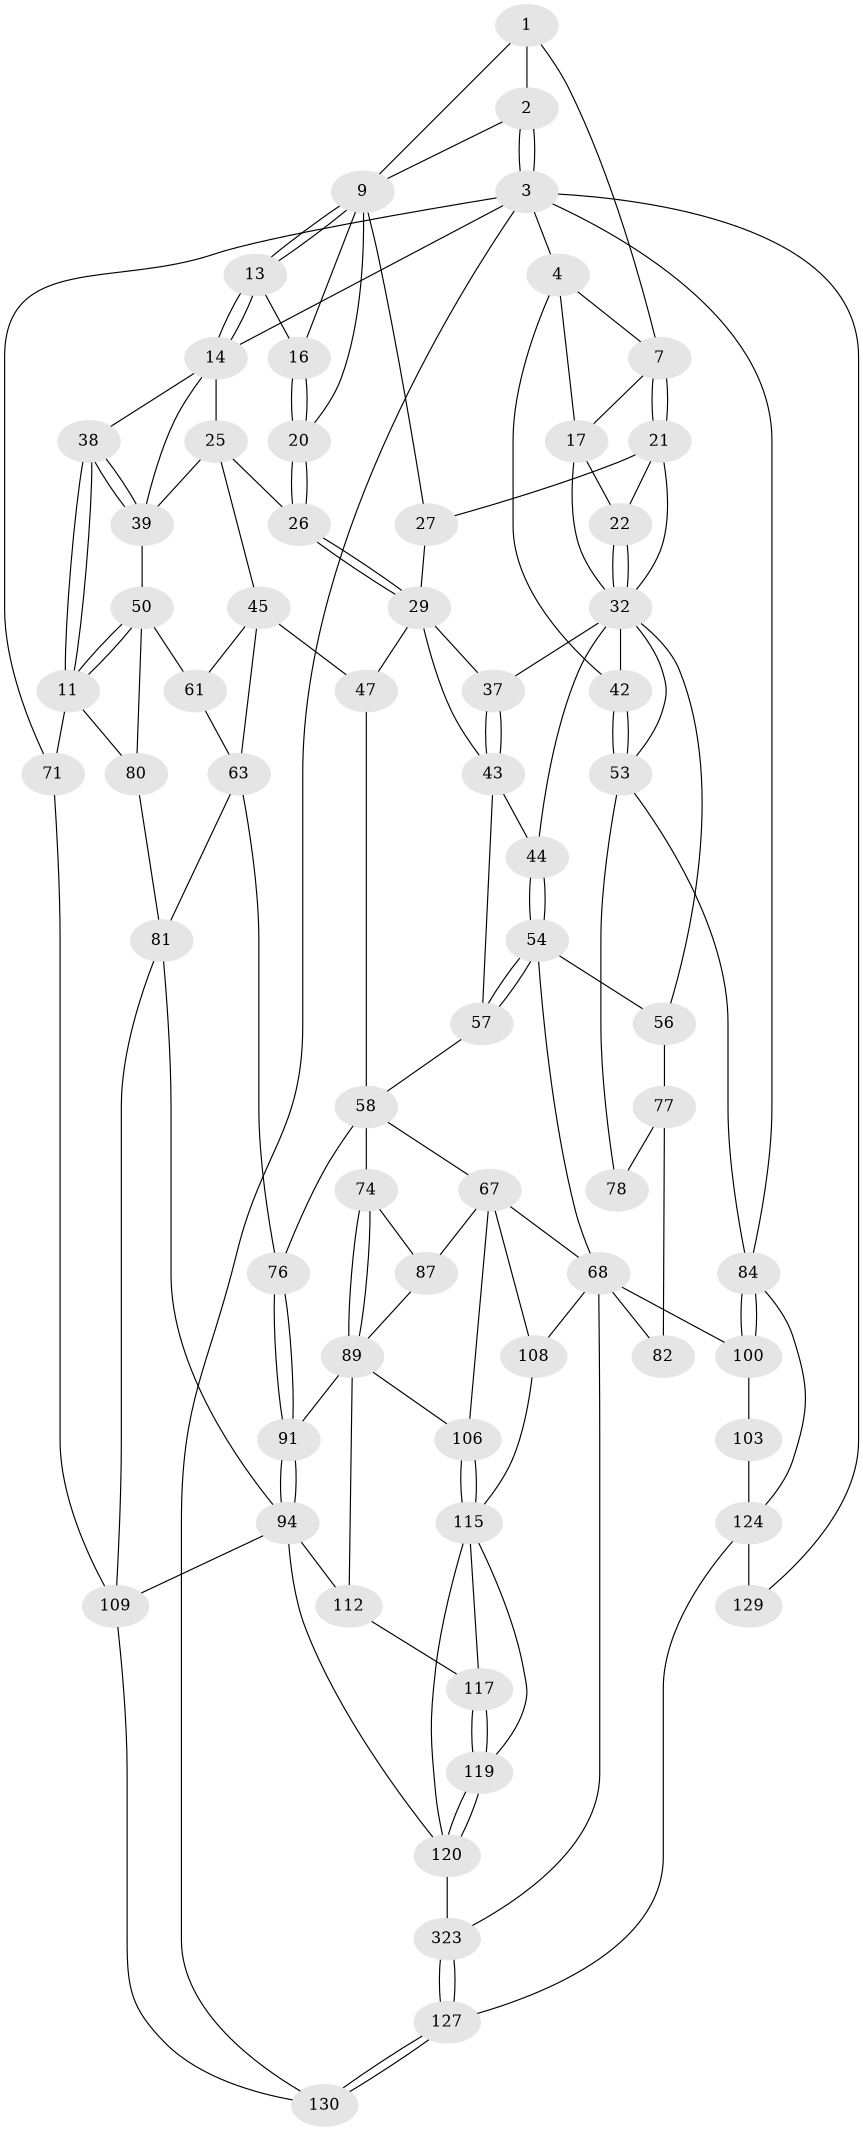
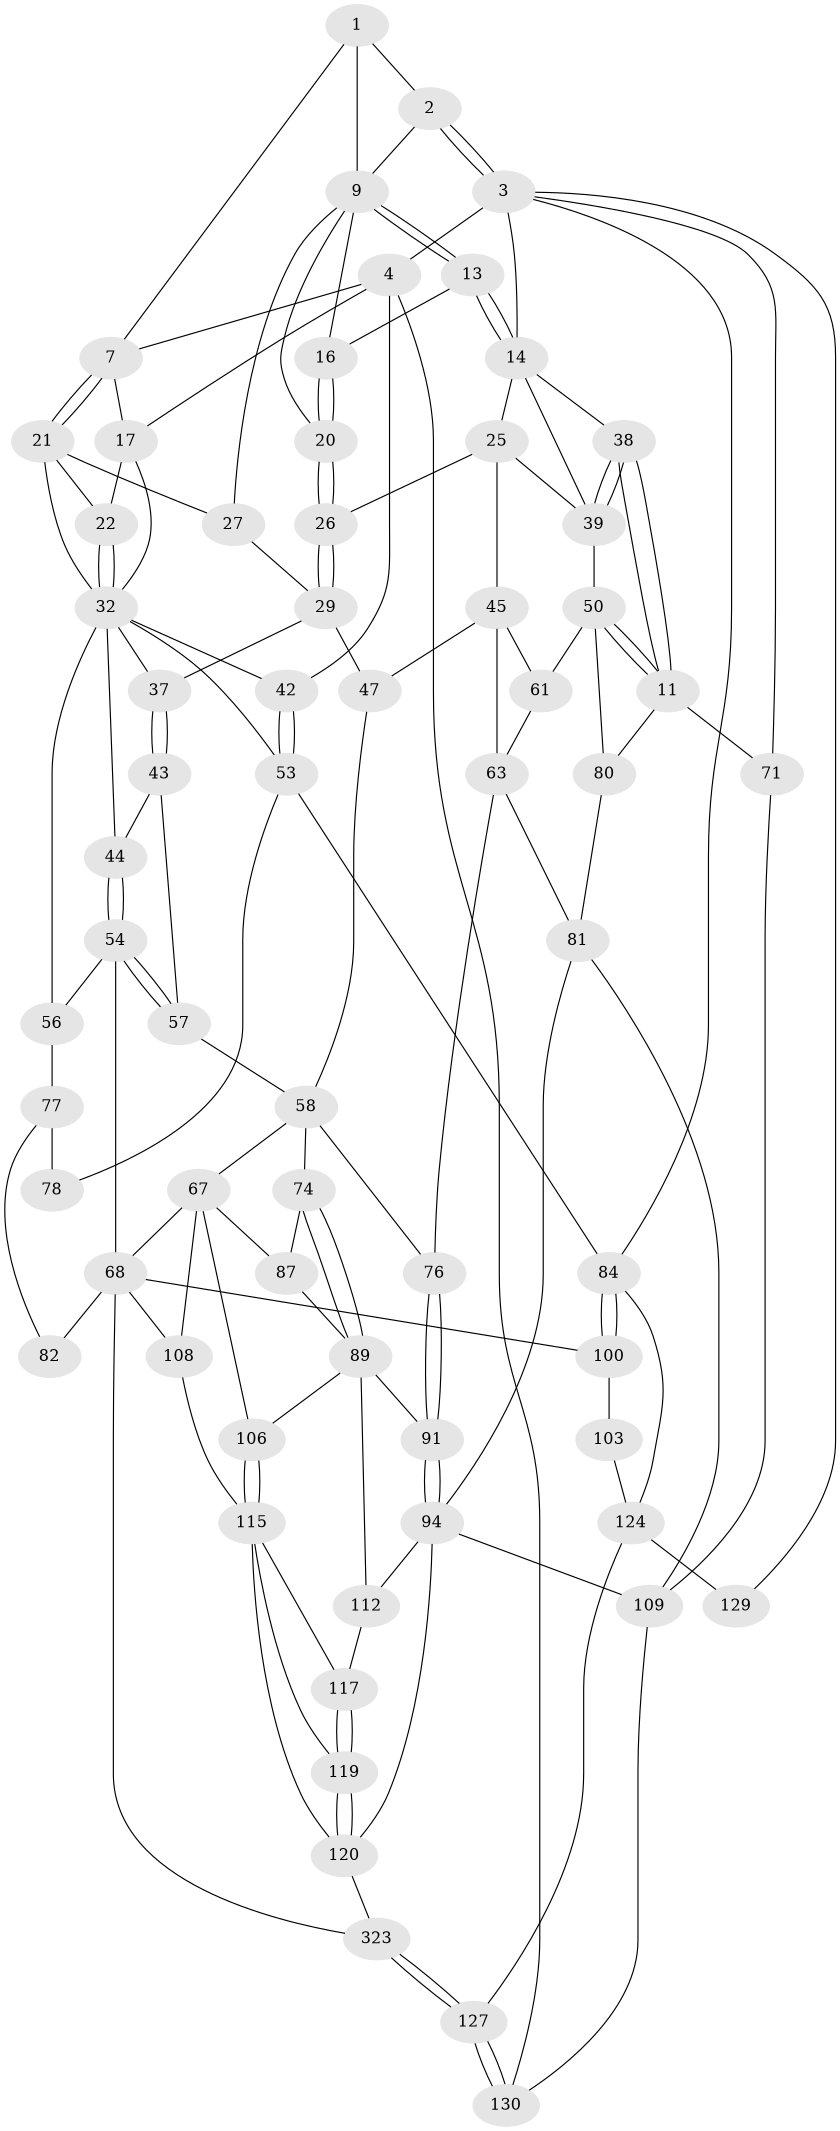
(445, 695) -> none
(272, 1157) -> (499, 1188)
